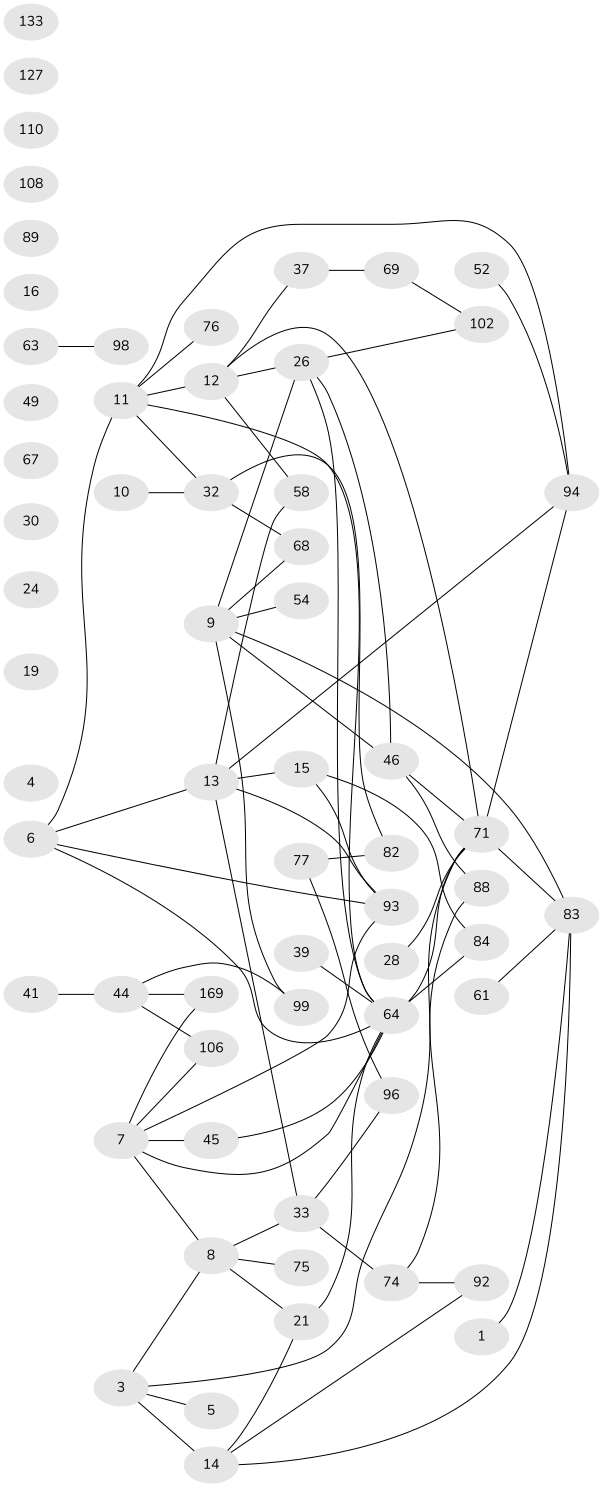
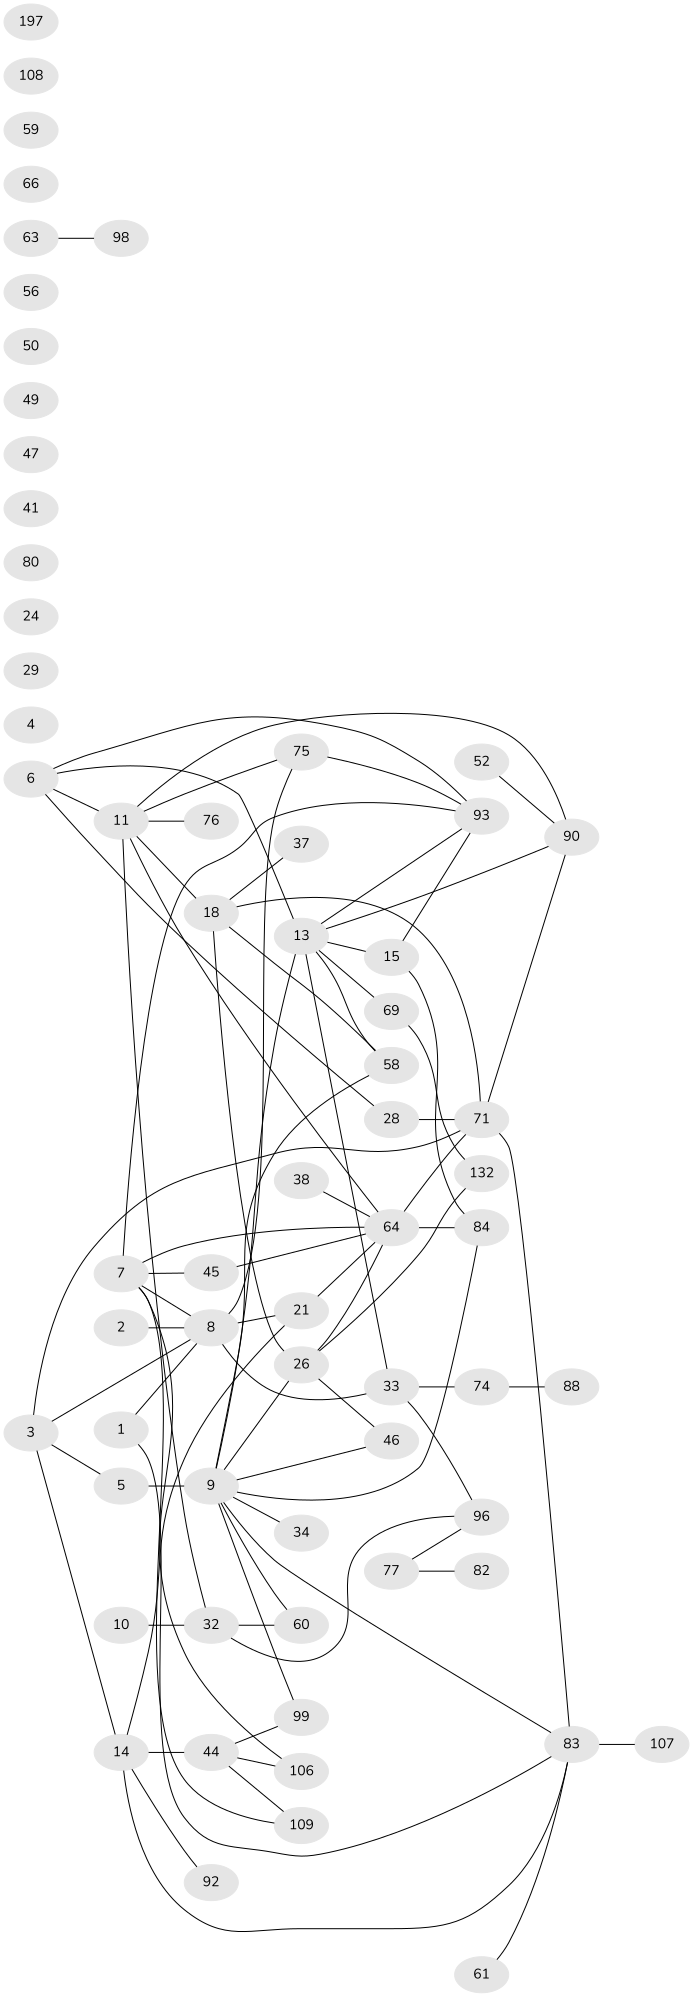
(31, 22) -> none
(31, 76) -> (31, 22)
(31, 130) -> none
(31, 238) -> (31, 130)
(347, 270) -> (347, 974)
(31, 292) -> (31, 184)
none -> (31, 292)
(482, 324) -> (482, 1174)
none -> (31, 346)
(211, 382) -> (211, 913)
(31, 461) -> (31, 455)
(572, 493) -> (572, 837)
(31, 522) -> (31, 563)
(301, 547) -> (301, 1625)
(360, 597) -> (348, 1595)
(301, 601) -> (301, 1533)
(31, 672) -> (31, 671)
none -> (396, 775)
none -> (207, 785)
(436, 798) -> none
(435, 825) -> none
(223, 953) -> (203, 957)
(301, 953) -> (301, 1181)
(76, 994) -> (157, 1752)
(211, 994) -> (301, 1826)
none -> (270, 1162)
none -> (254, 1211)
(437, 1283) -> none
none -> (121, 1328)
none -> (175, 1368)
none -> (428, 1450)
none -> (166, 1486)
none -> (662, 1744)
